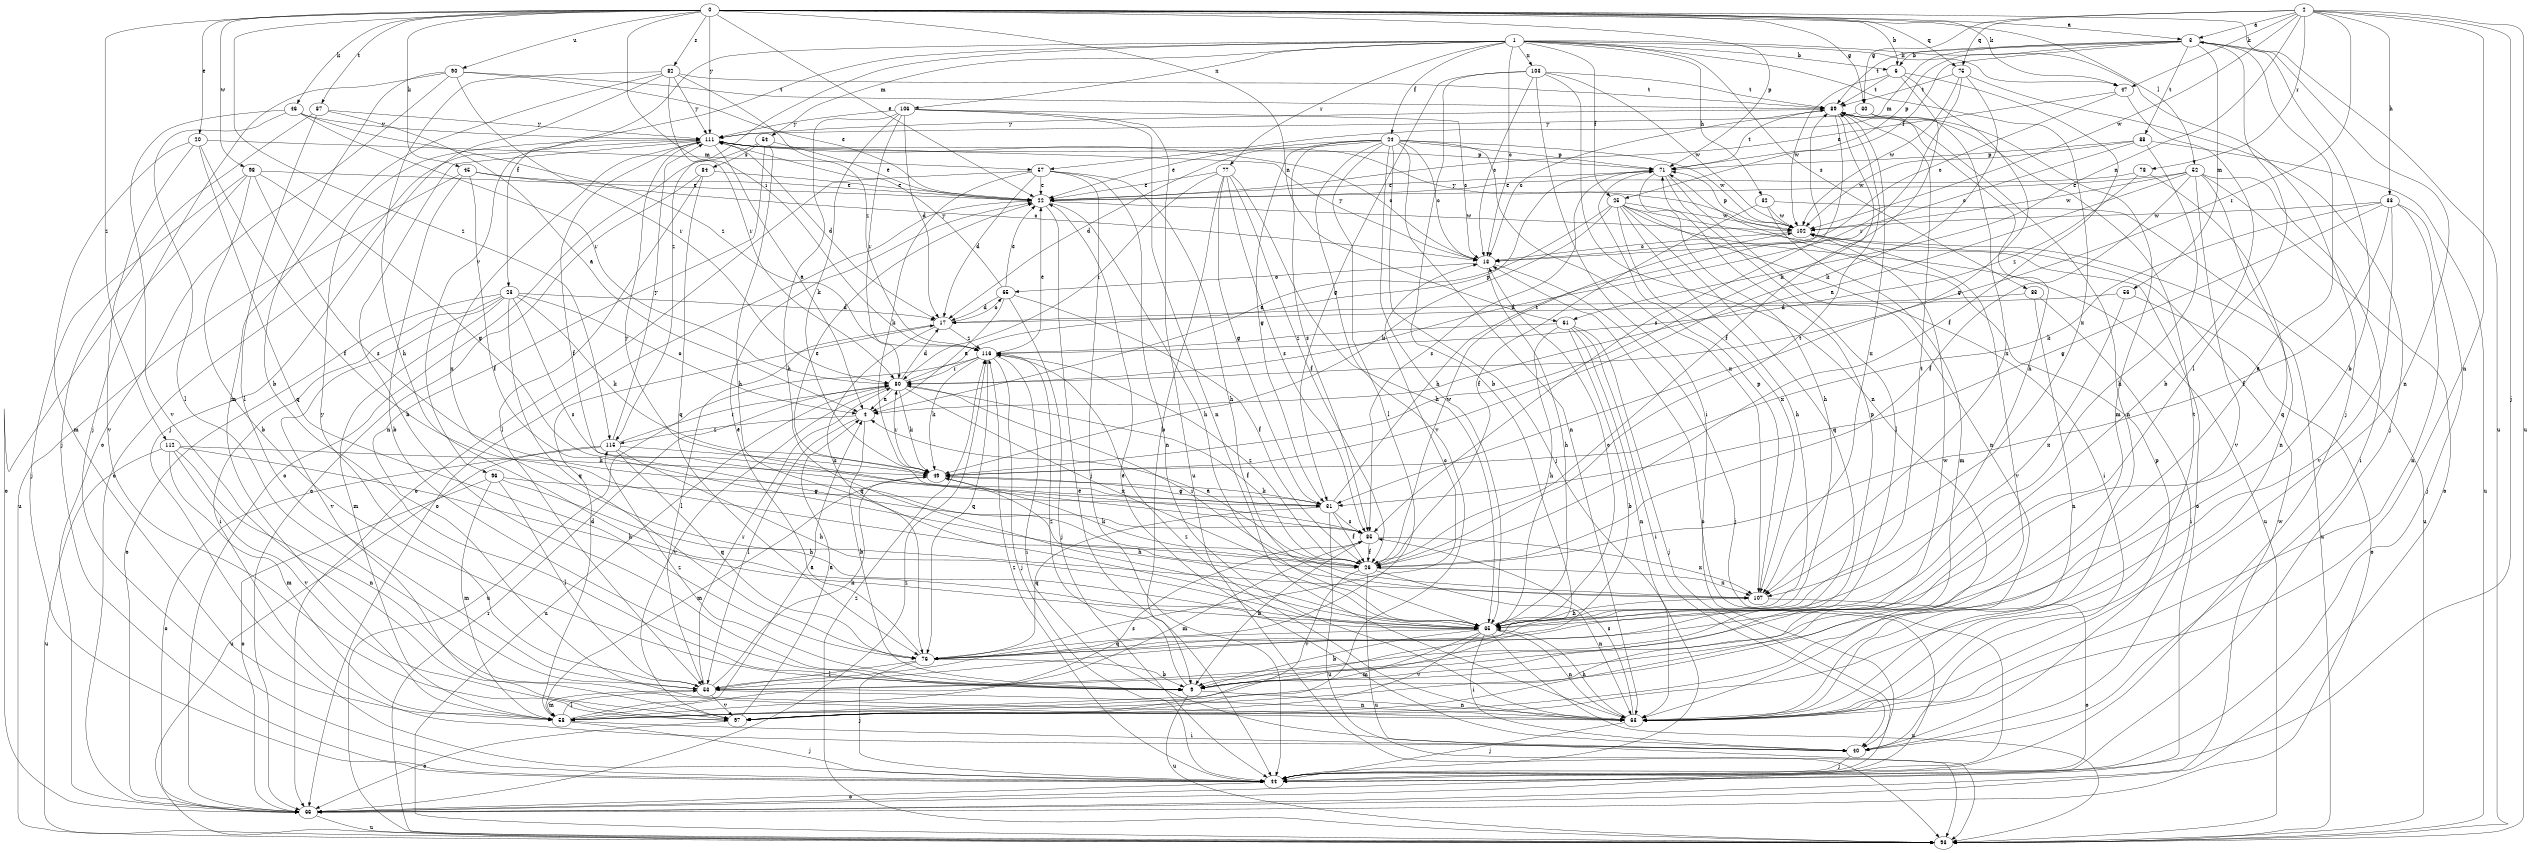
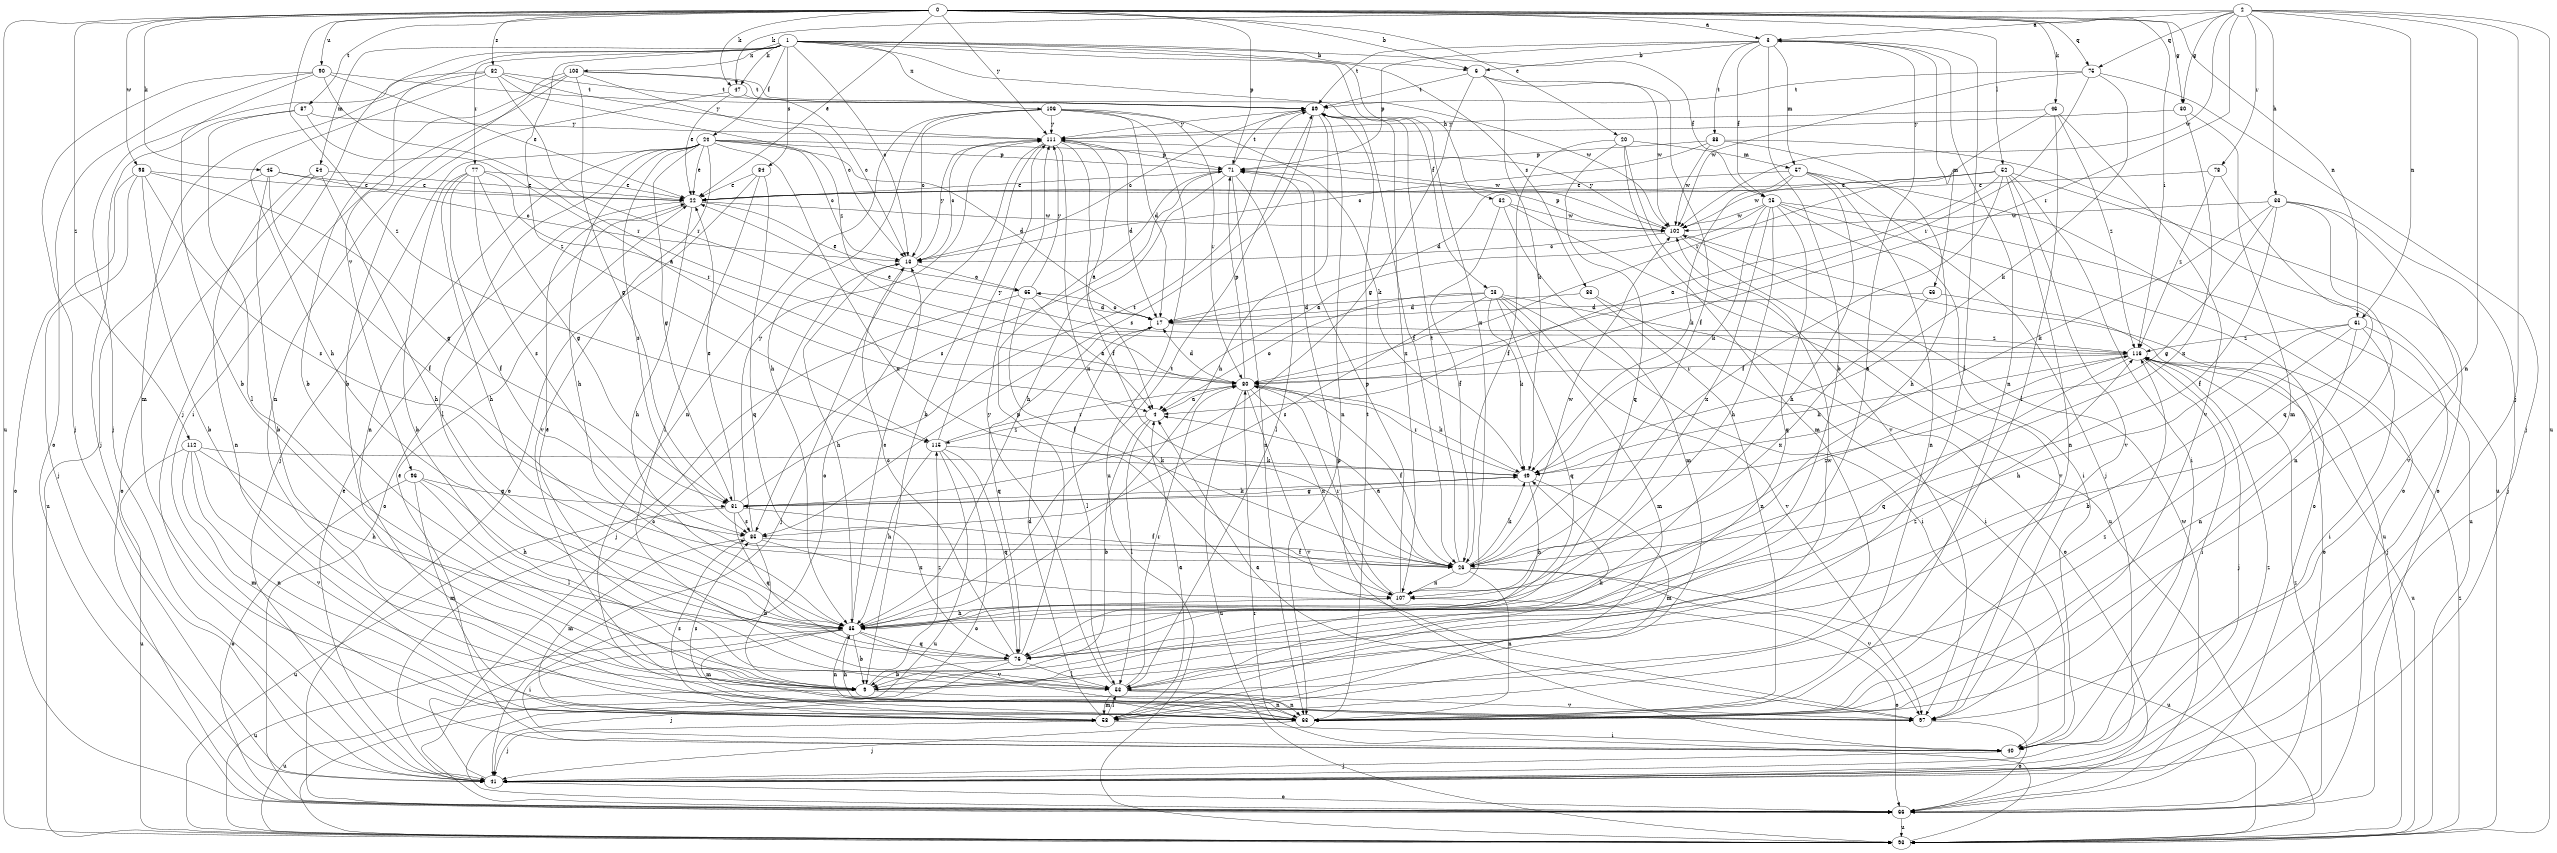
(739, 156) -> (788, 109)
(1012, 245) -> (840, 252)
(1274, 782) -> (494, 782)
